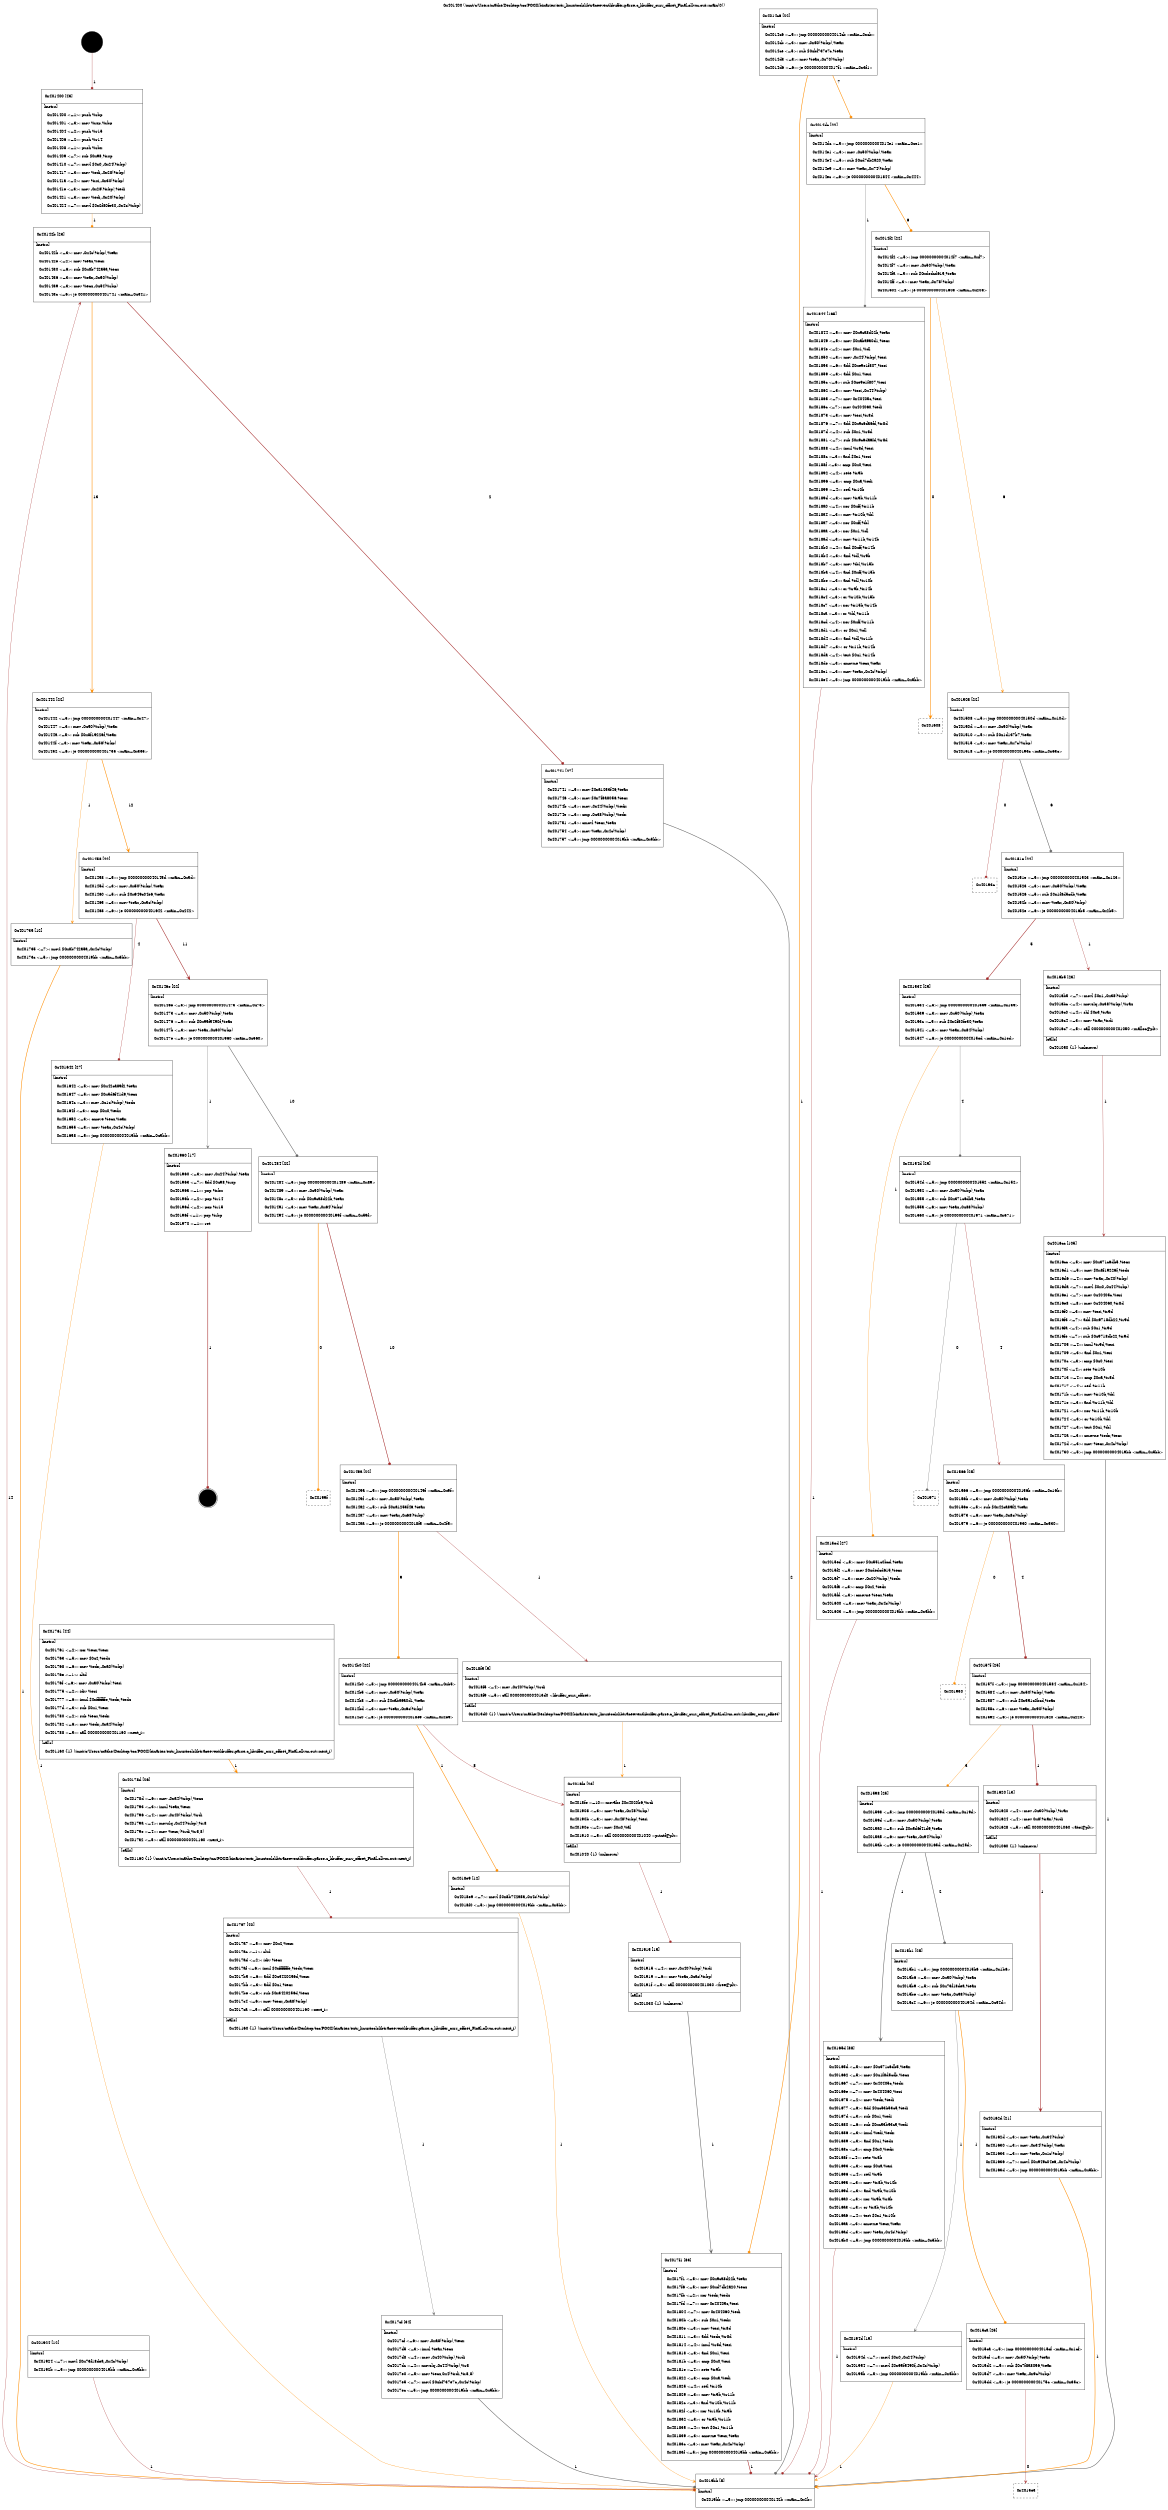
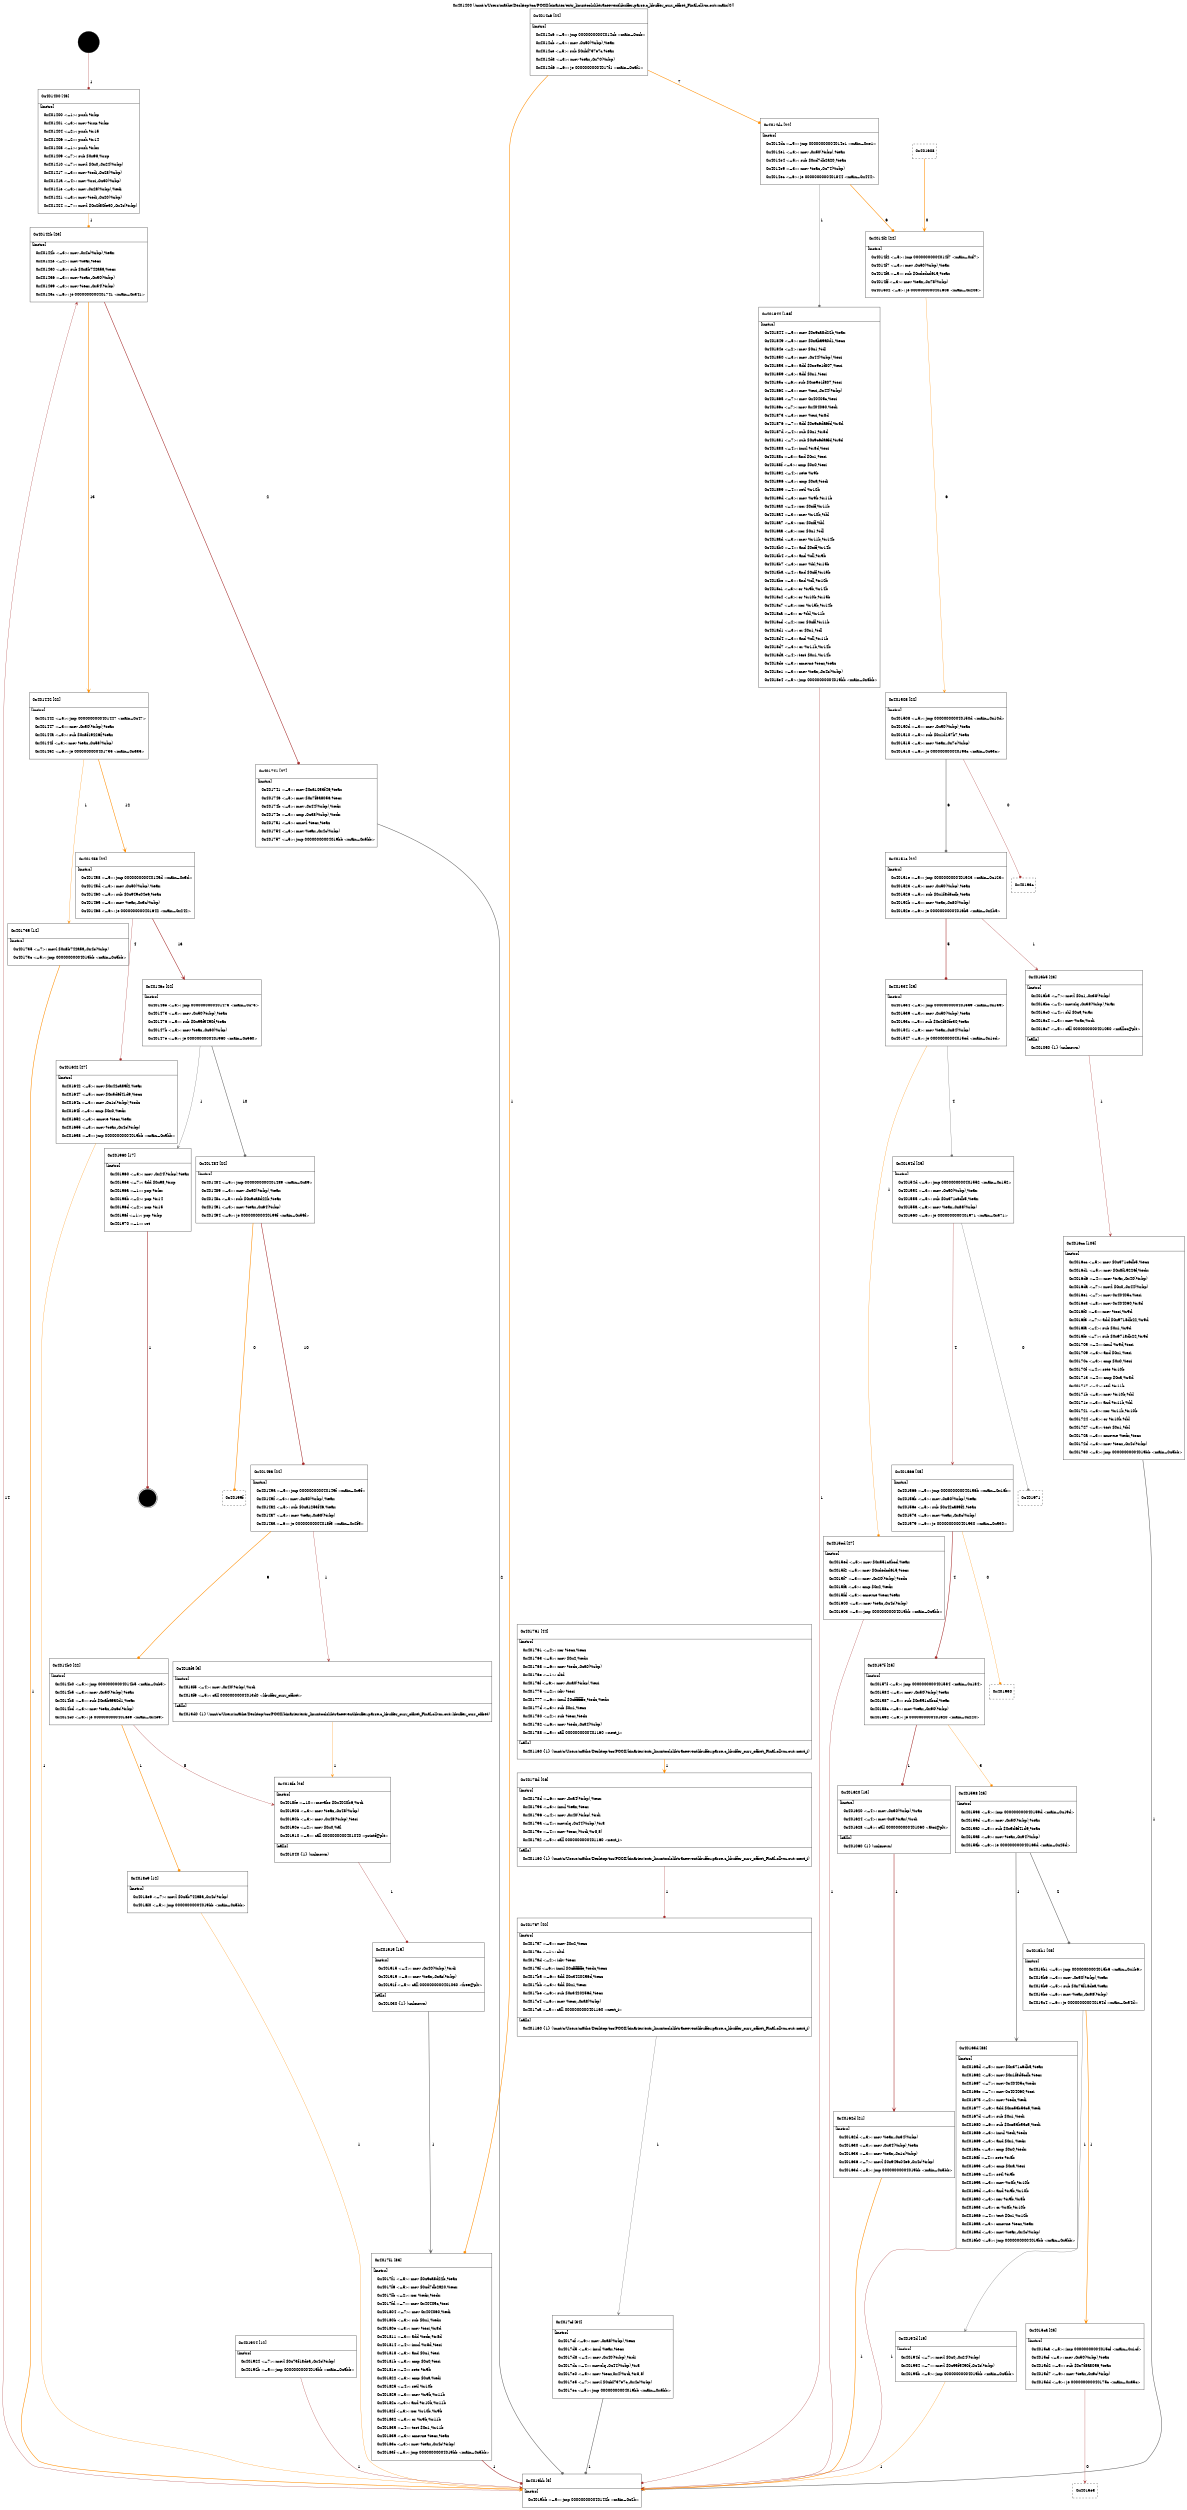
(930, 507) -> (924, 194)
(184, 944) -> (179, 944)
(963, 2169) -> (1089, 2165)
